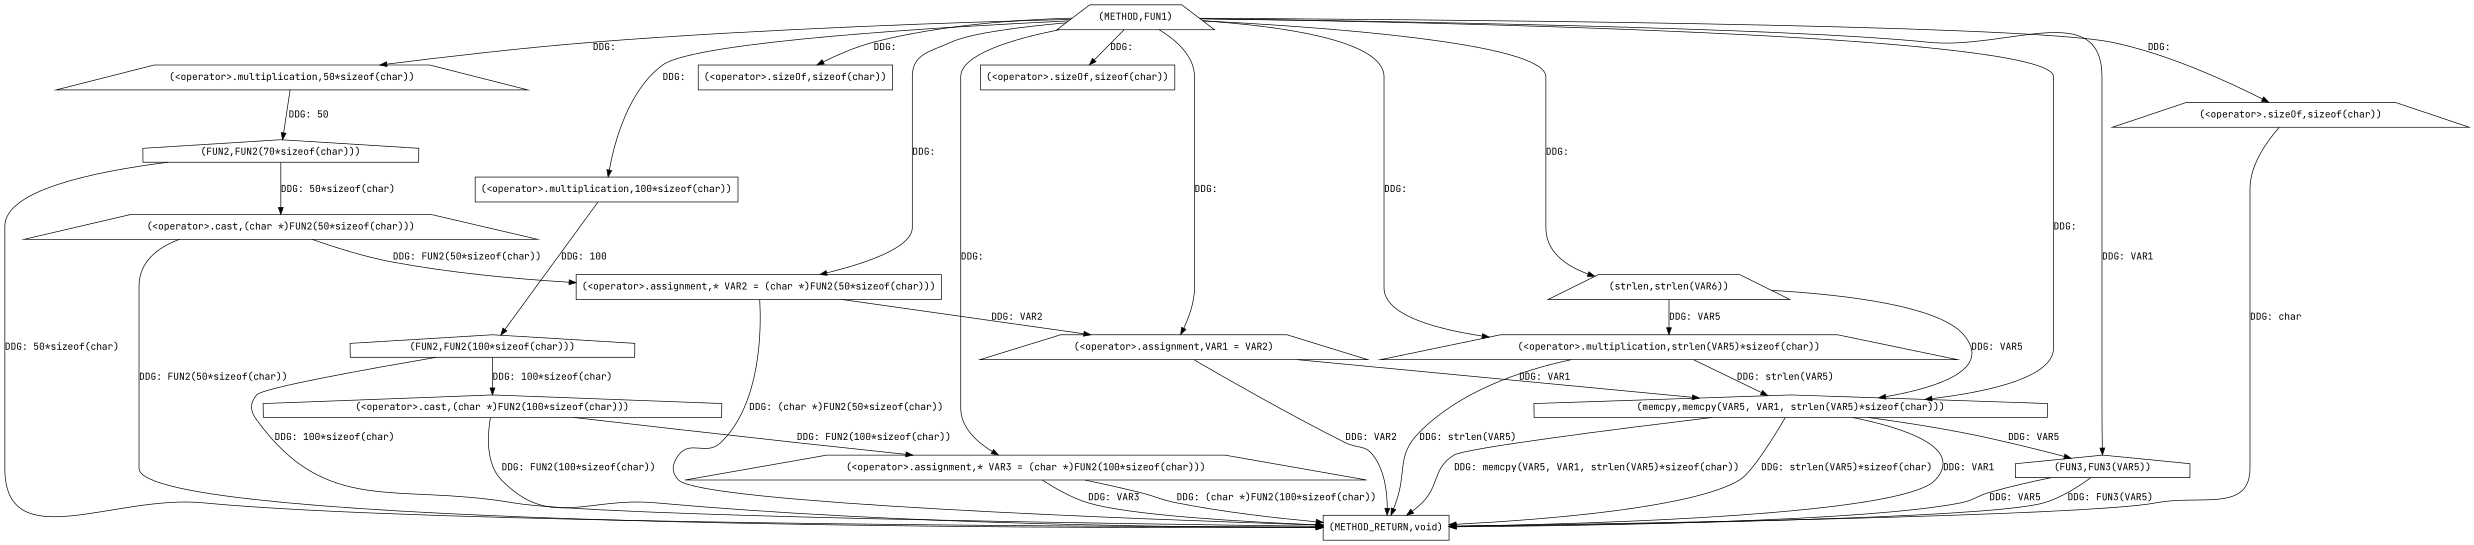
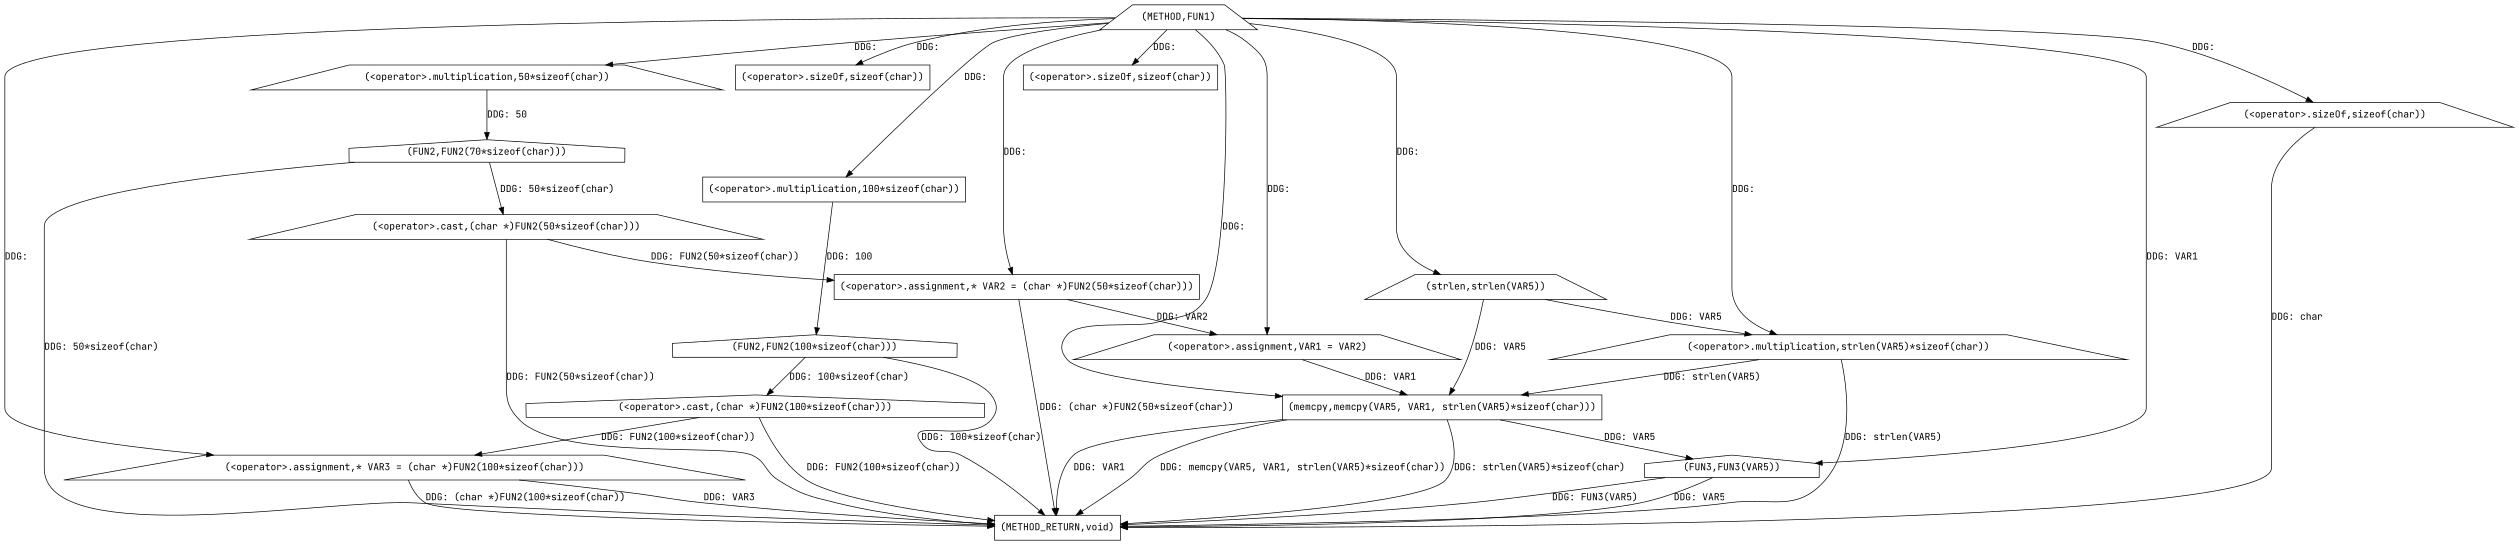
(1669, 287) -> (1486, 287)
(1791, 407) -> (1442, 407)
(1307, 423) -> none
